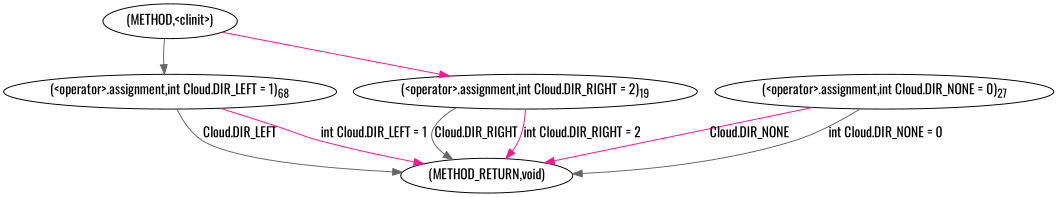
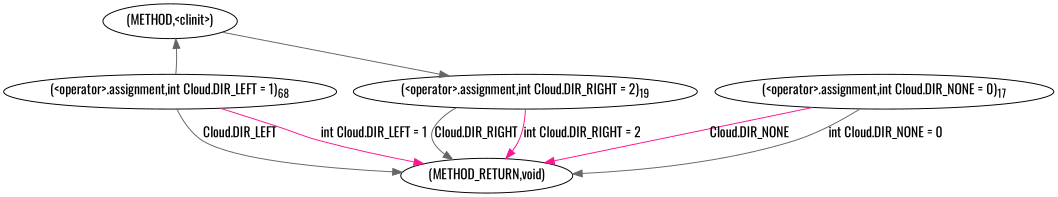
(164, 52) -> (177, 61)
(331, 53) -> (331, 53)
(1002, 90) -> (1002, 90)
